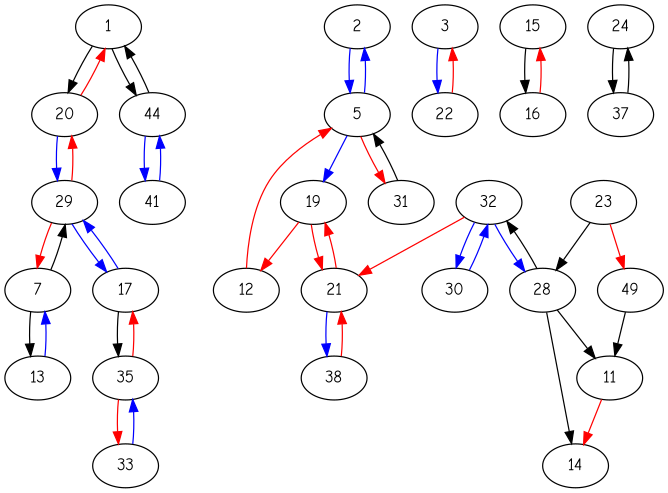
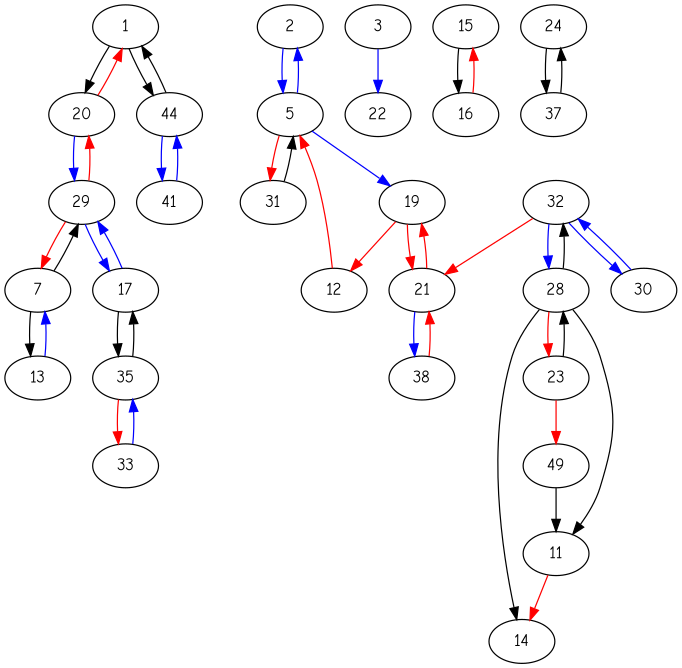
(453, 77) -> none
none -> (548, 328)
(134, 340) -> (134, 340)
